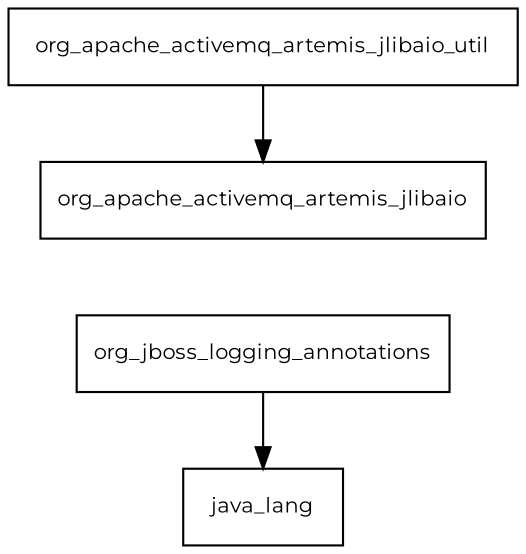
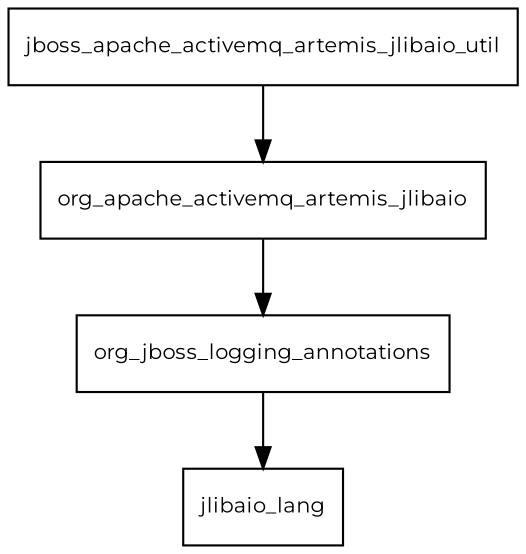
(263, 47) -> (263, 47)
none -> (263, 267)
(263, 507) -> (263, 507)
